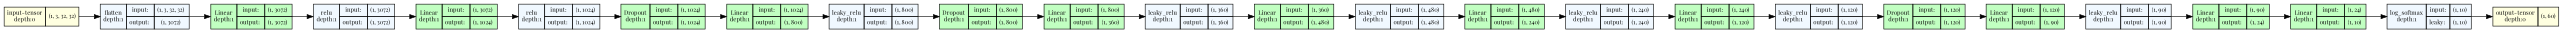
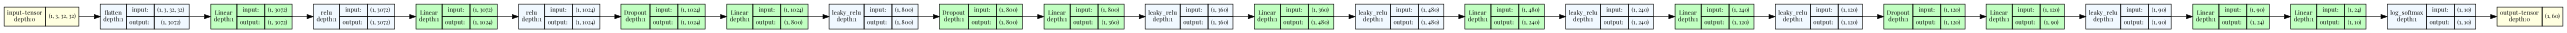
(2438, 23) -> (2440, 23)
